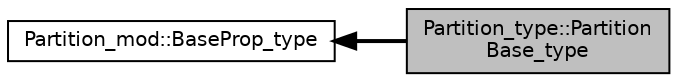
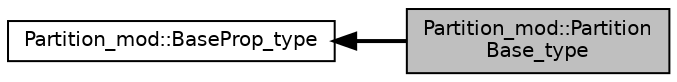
(538, 41) -> (538, 41)
